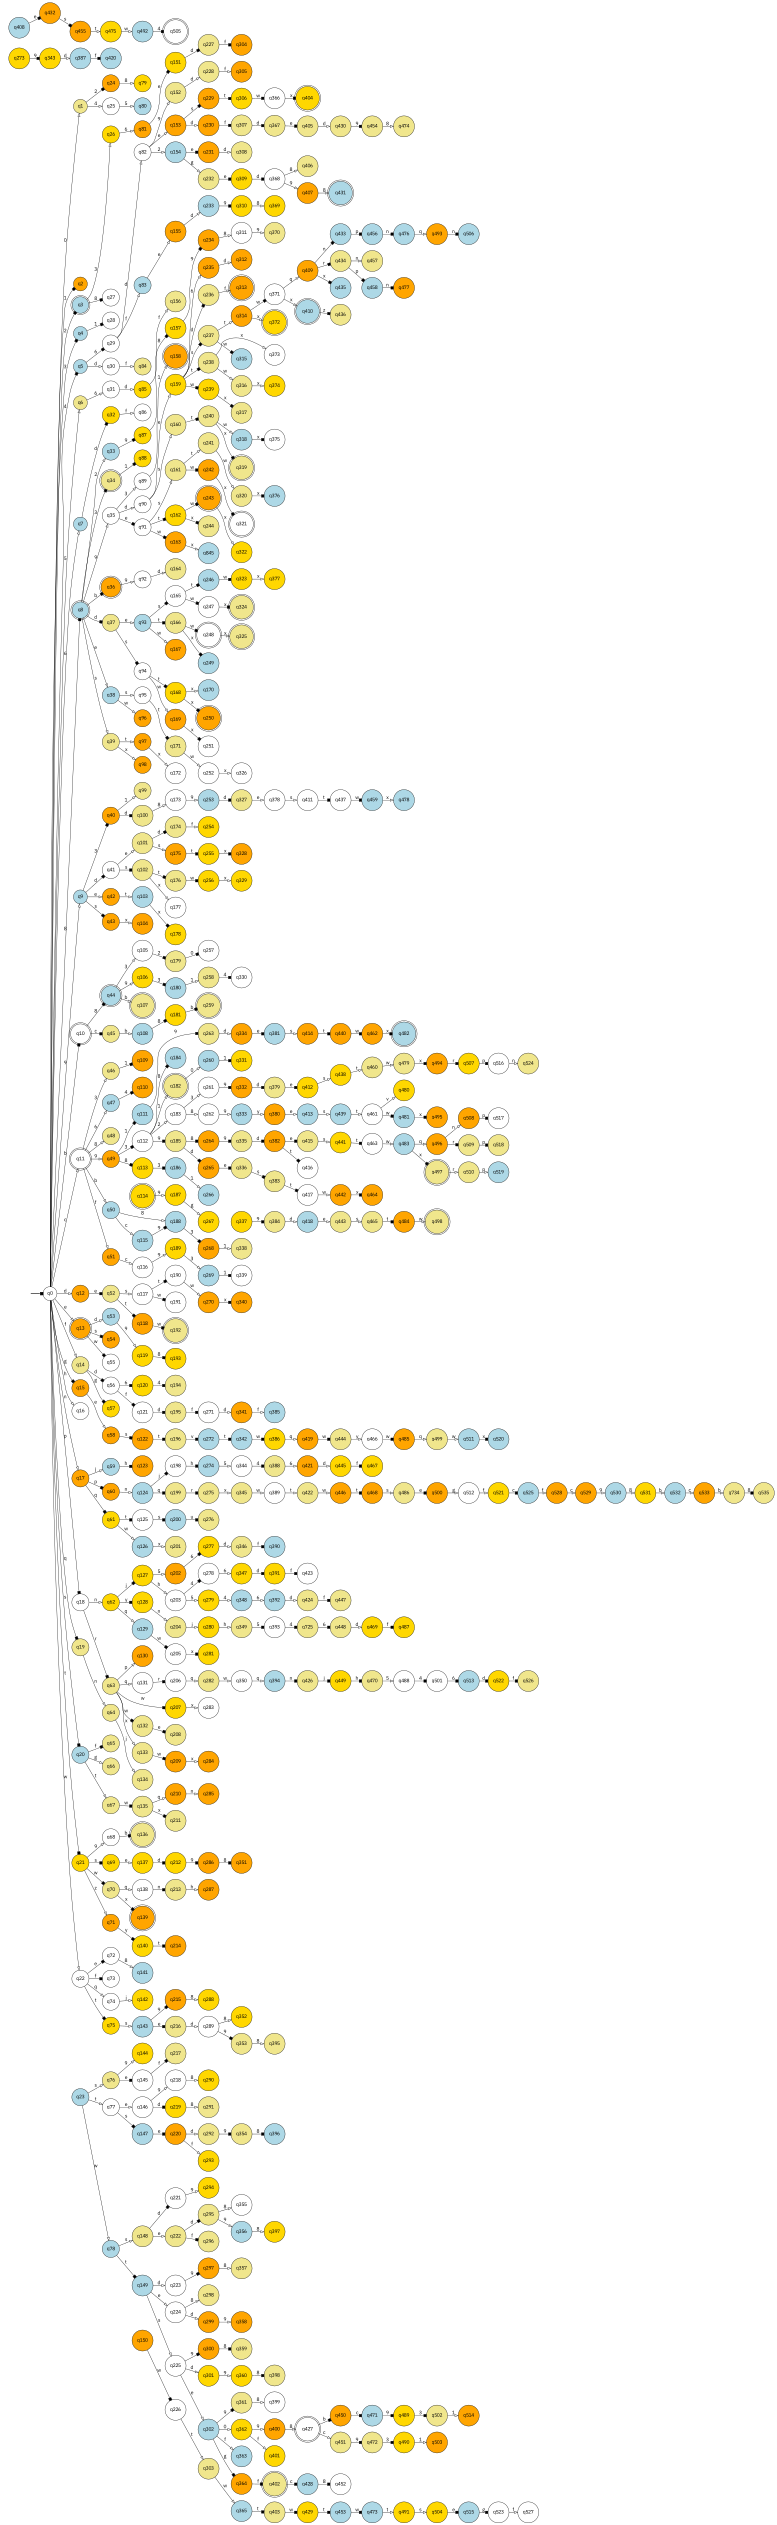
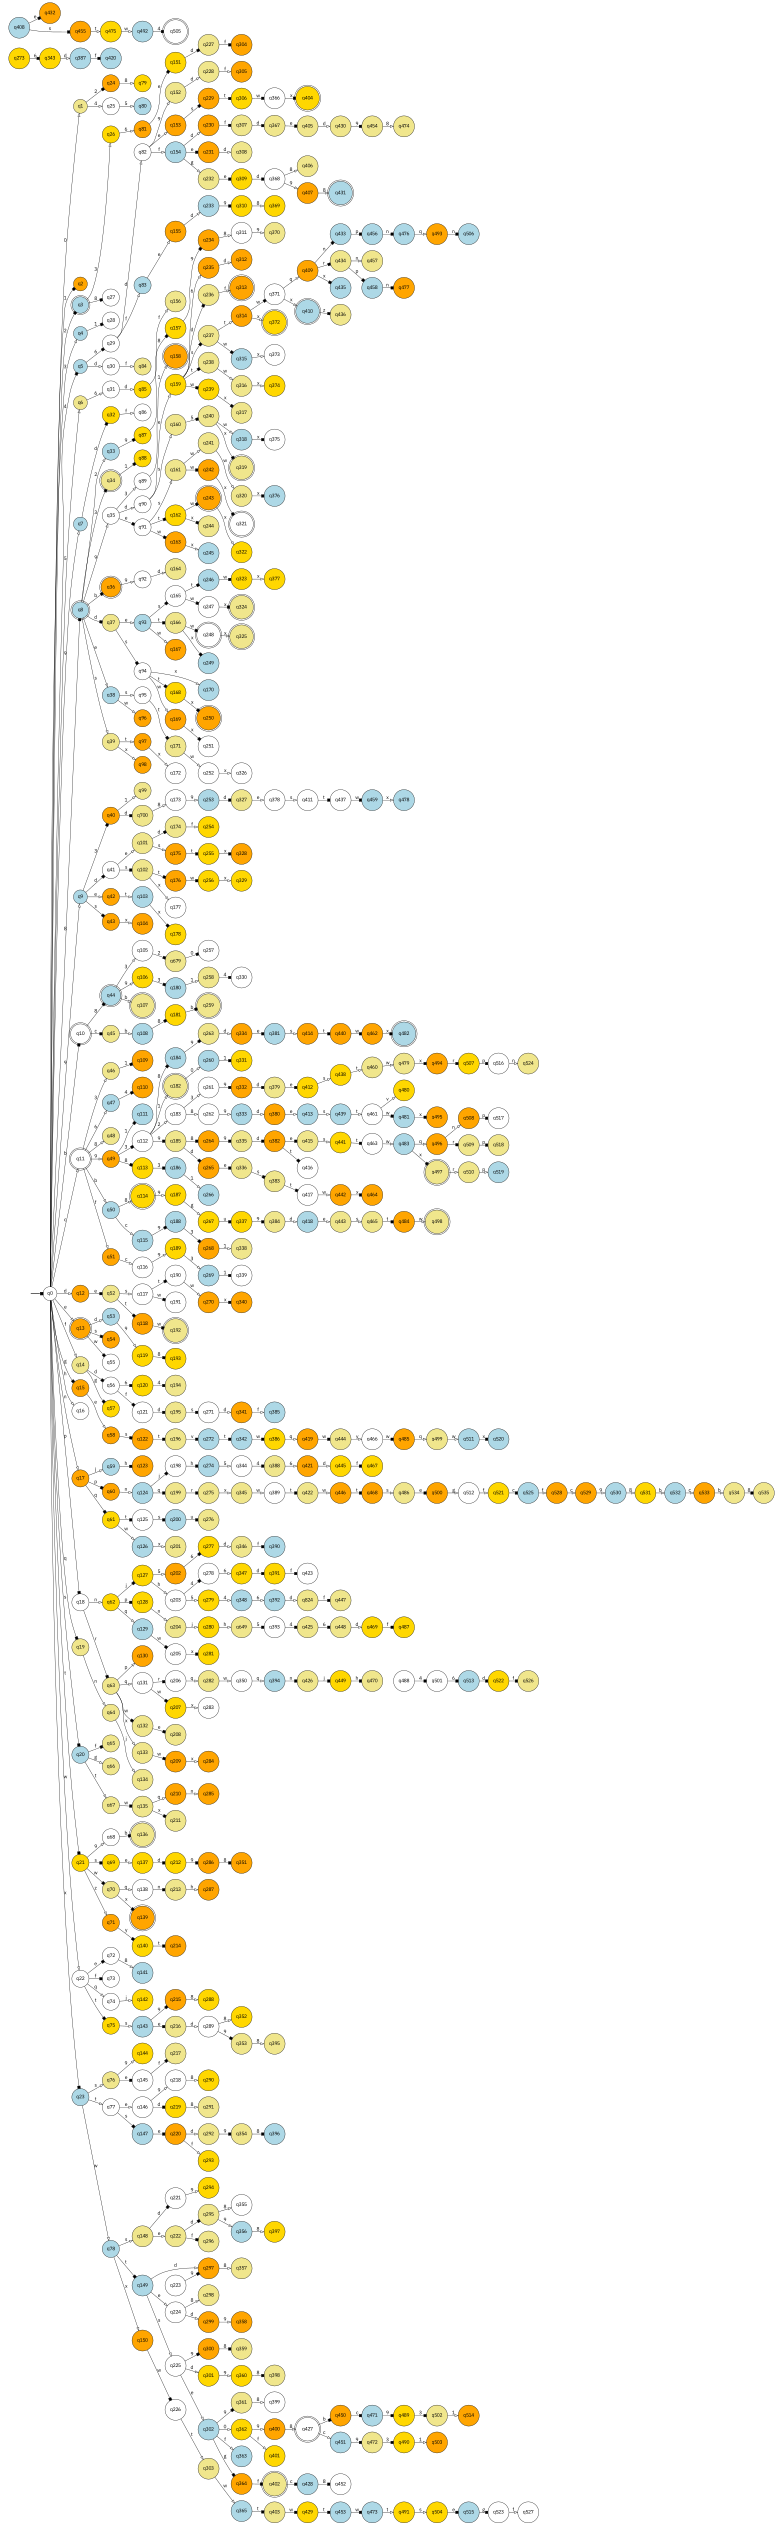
(64, 21) -> (48, 32)
(35, 56) -> (35, 56)
(190, 125) -> (191, 140)
(159, 150) -> (159, 150)
(236, 338) -> (256, 357)
(192, 418) -> (192, 418)
(192, 454) -> (192, 454)
(209, 553) -> (209, 553)
(65, 654) -> (65, 654)
(190, 692) -> (174, 676)
(52, 814) -> (52, 814)
(143, 816) -> (143, 816)
(176, 881) -> (176, 881)
(176, 961) -> (176, 961)
(158, 1059) -> (191, 1047)
(258, 1112) -> (258, 1112)
(140, 1217) -> (124, 1205)
none -> (223, 1222)
(192, 1410) -> (192, 1410)
(289, 1493) -> (289, 1493)
(734, 1493) -> (734, 1493)
(126, 1600) -> (126, 1600)
(308, 1600) -> (308, 1600)
(242, 1627) -> (242, 1627)
(308, 1627) -> (308, 1627)
(387, 1681) -> none
none -> (56, 1693)
(138, 1704) -> (158, 1694)
(157, 2286) -> (172, 2270)
none -> (126, 2292)
(341, 2442) -> (341, 2442)
